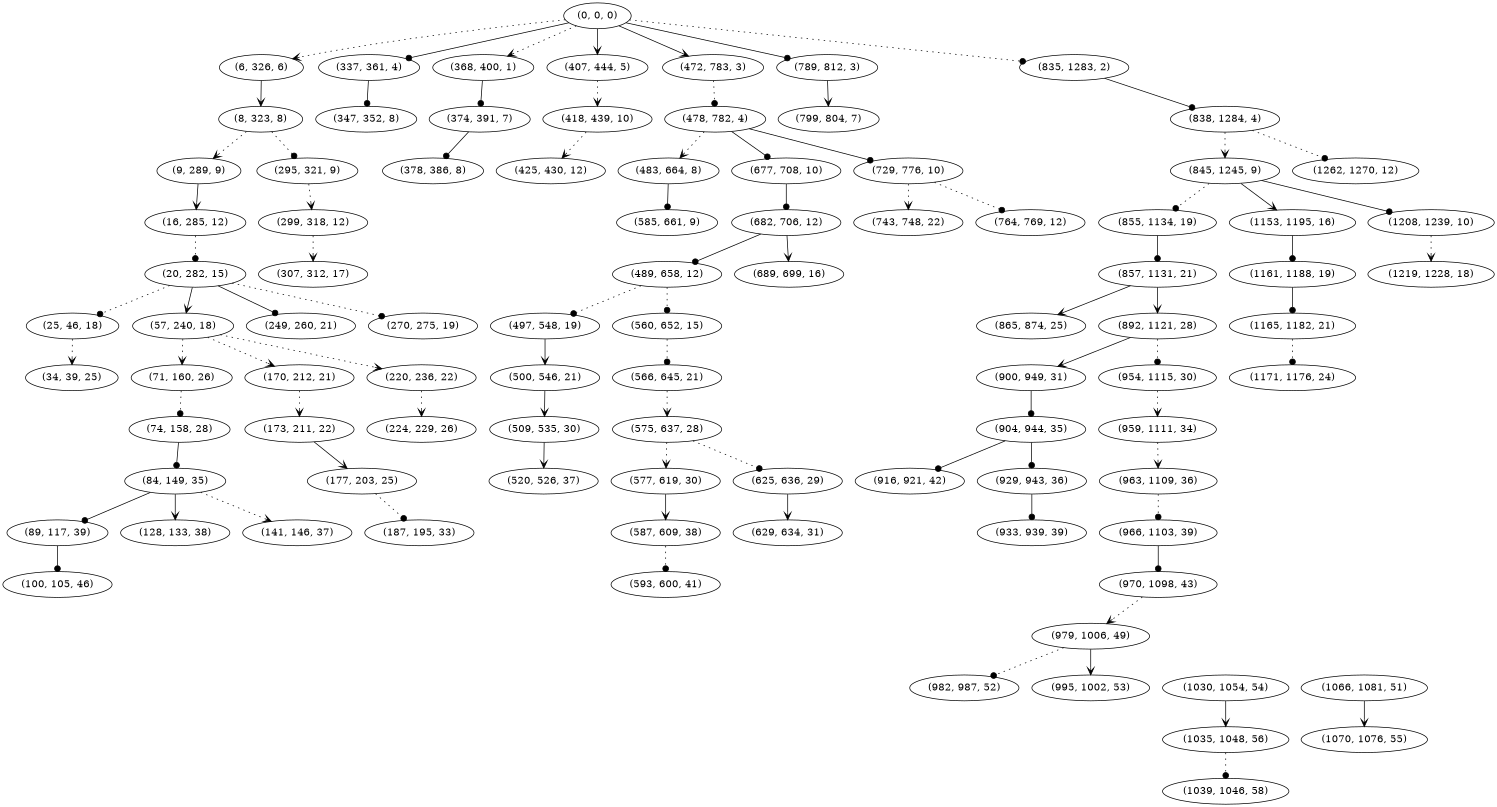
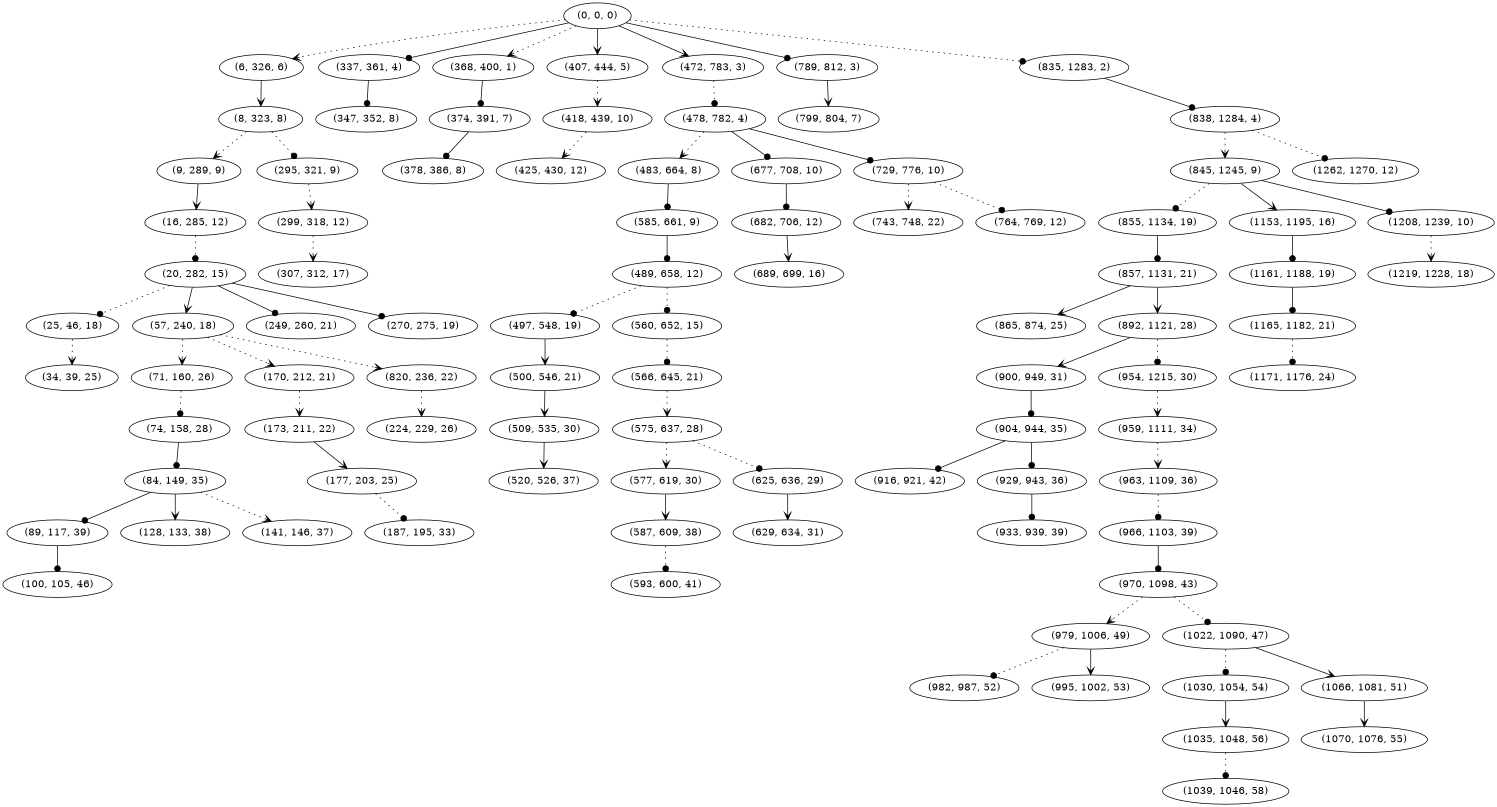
(729, 247) -> (667, 246)
(306, 299) -> (306, 299)
(422, 378) -> (422, 378)
(1158, 378) -> (1158, 378)
none -> (1226, 636)
